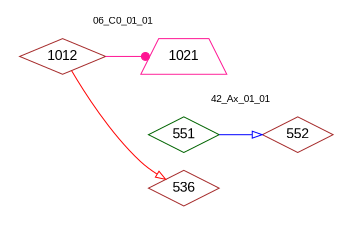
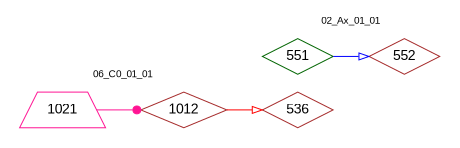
(123, 56) -> (115, 110)
(241, 100) -> (351, 21)
